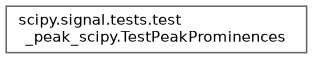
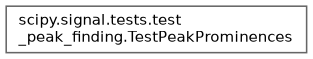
(156, 29) -> (156, 29)
